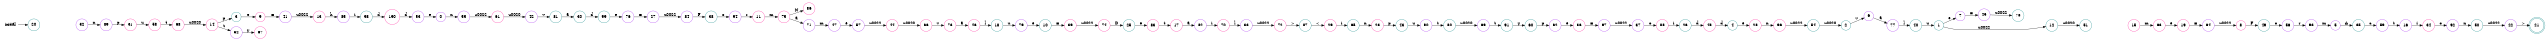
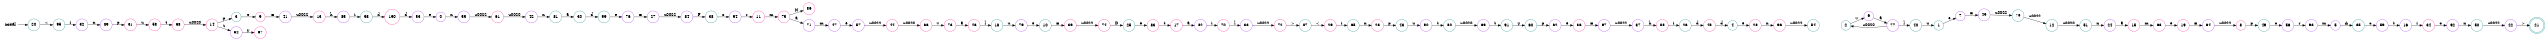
(544, 15) -> (544, 15)
(1650, 23) -> (1650, 23)
(2252, 23) -> (2252, 23)
none -> (59, 25)
(1829, 25) -> (1870, 27)
none -> (2110, 25)
(1993, 30) -> (2034, 20)
